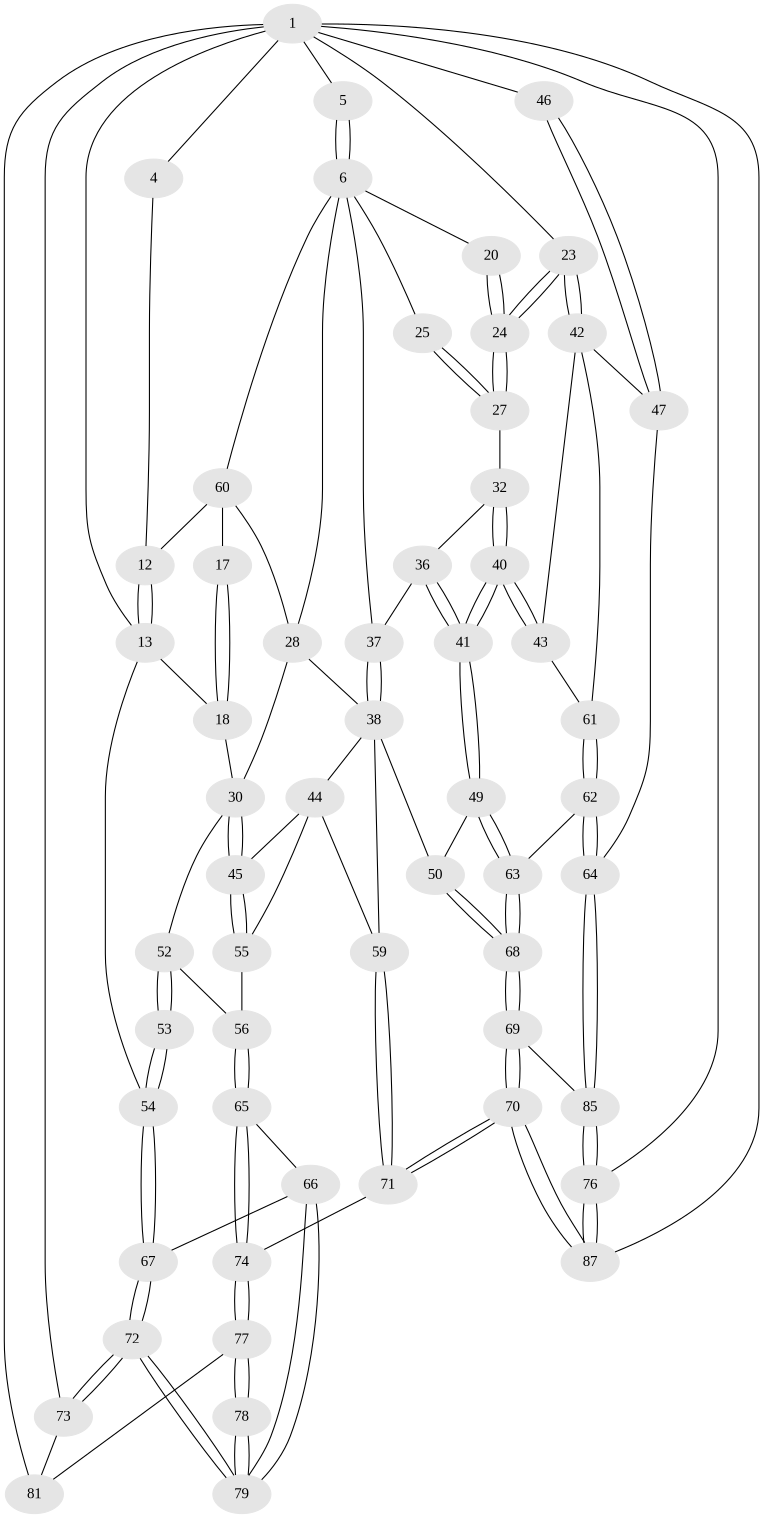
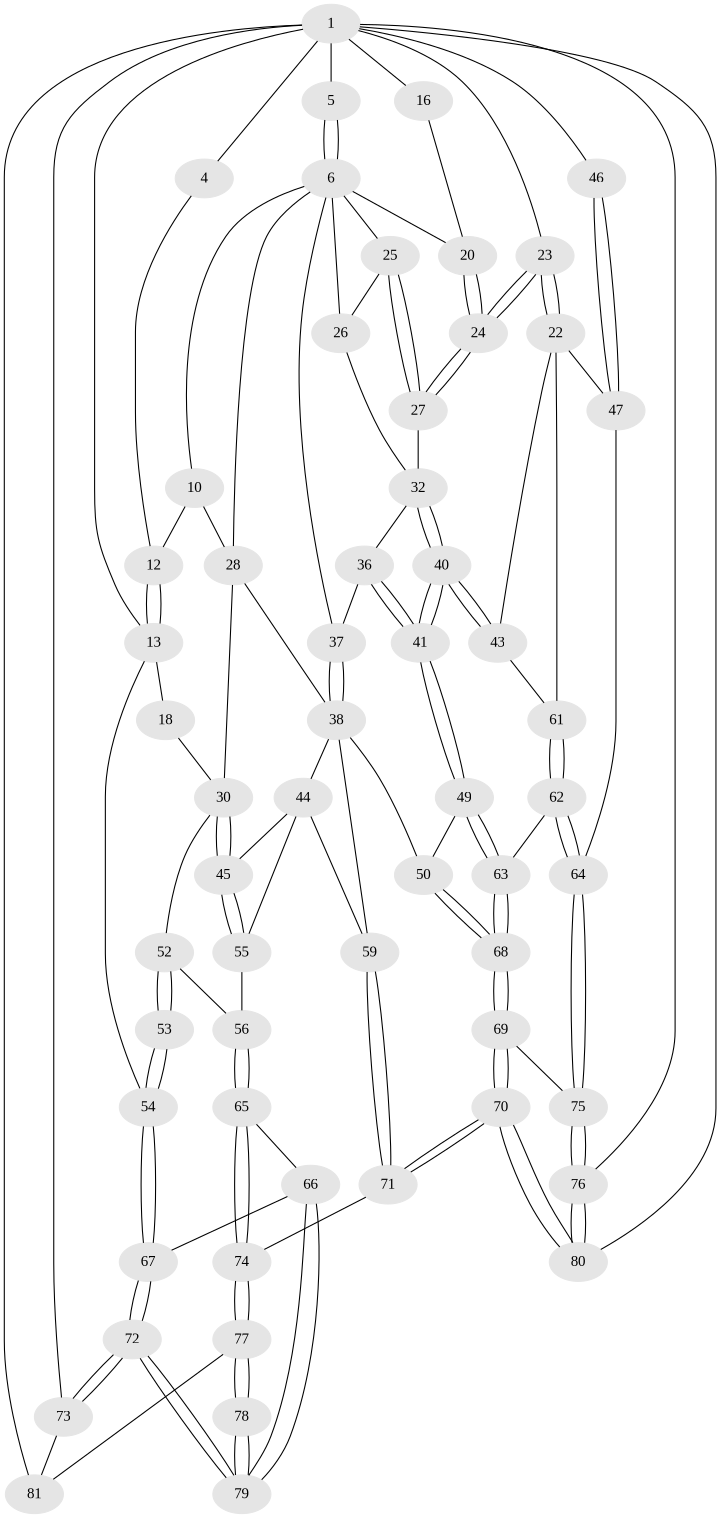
none -> (424, 101)
none -> (341, 333)
(577, 333) -> (556, 333)
(223, 488) -> (195, 488)
(223, 565) -> none
(590, 1107) -> (578, 1107)
(590, 1262) -> (578, 1262)
